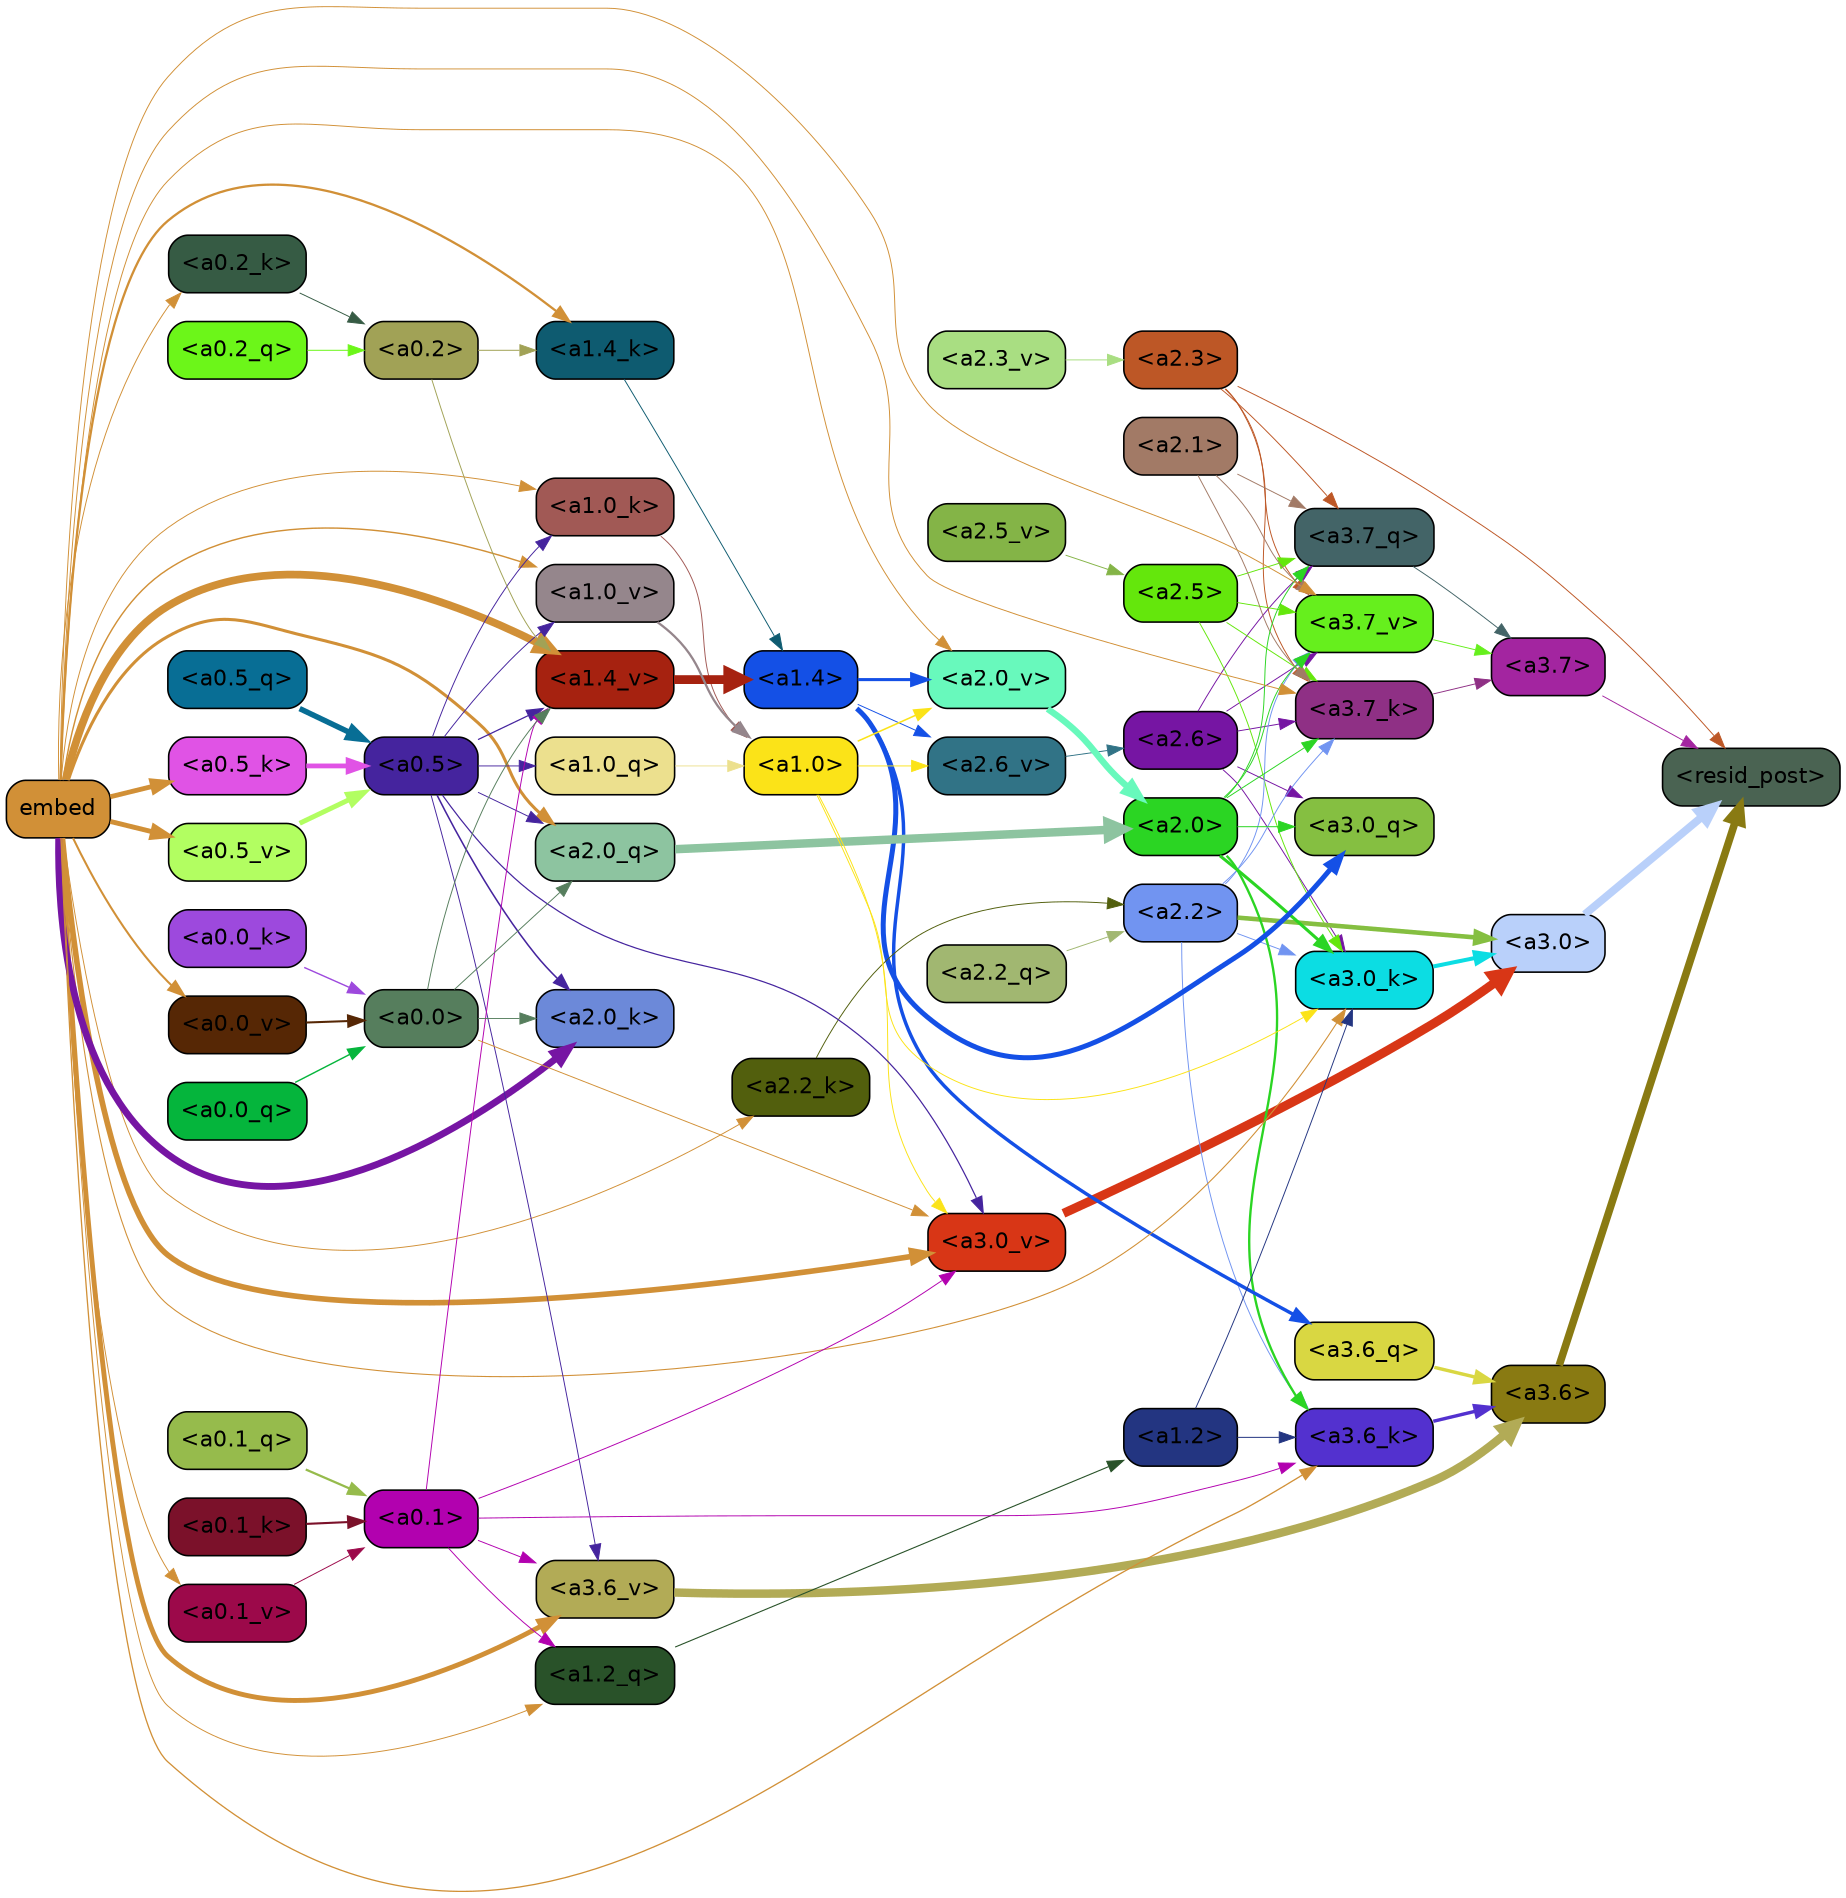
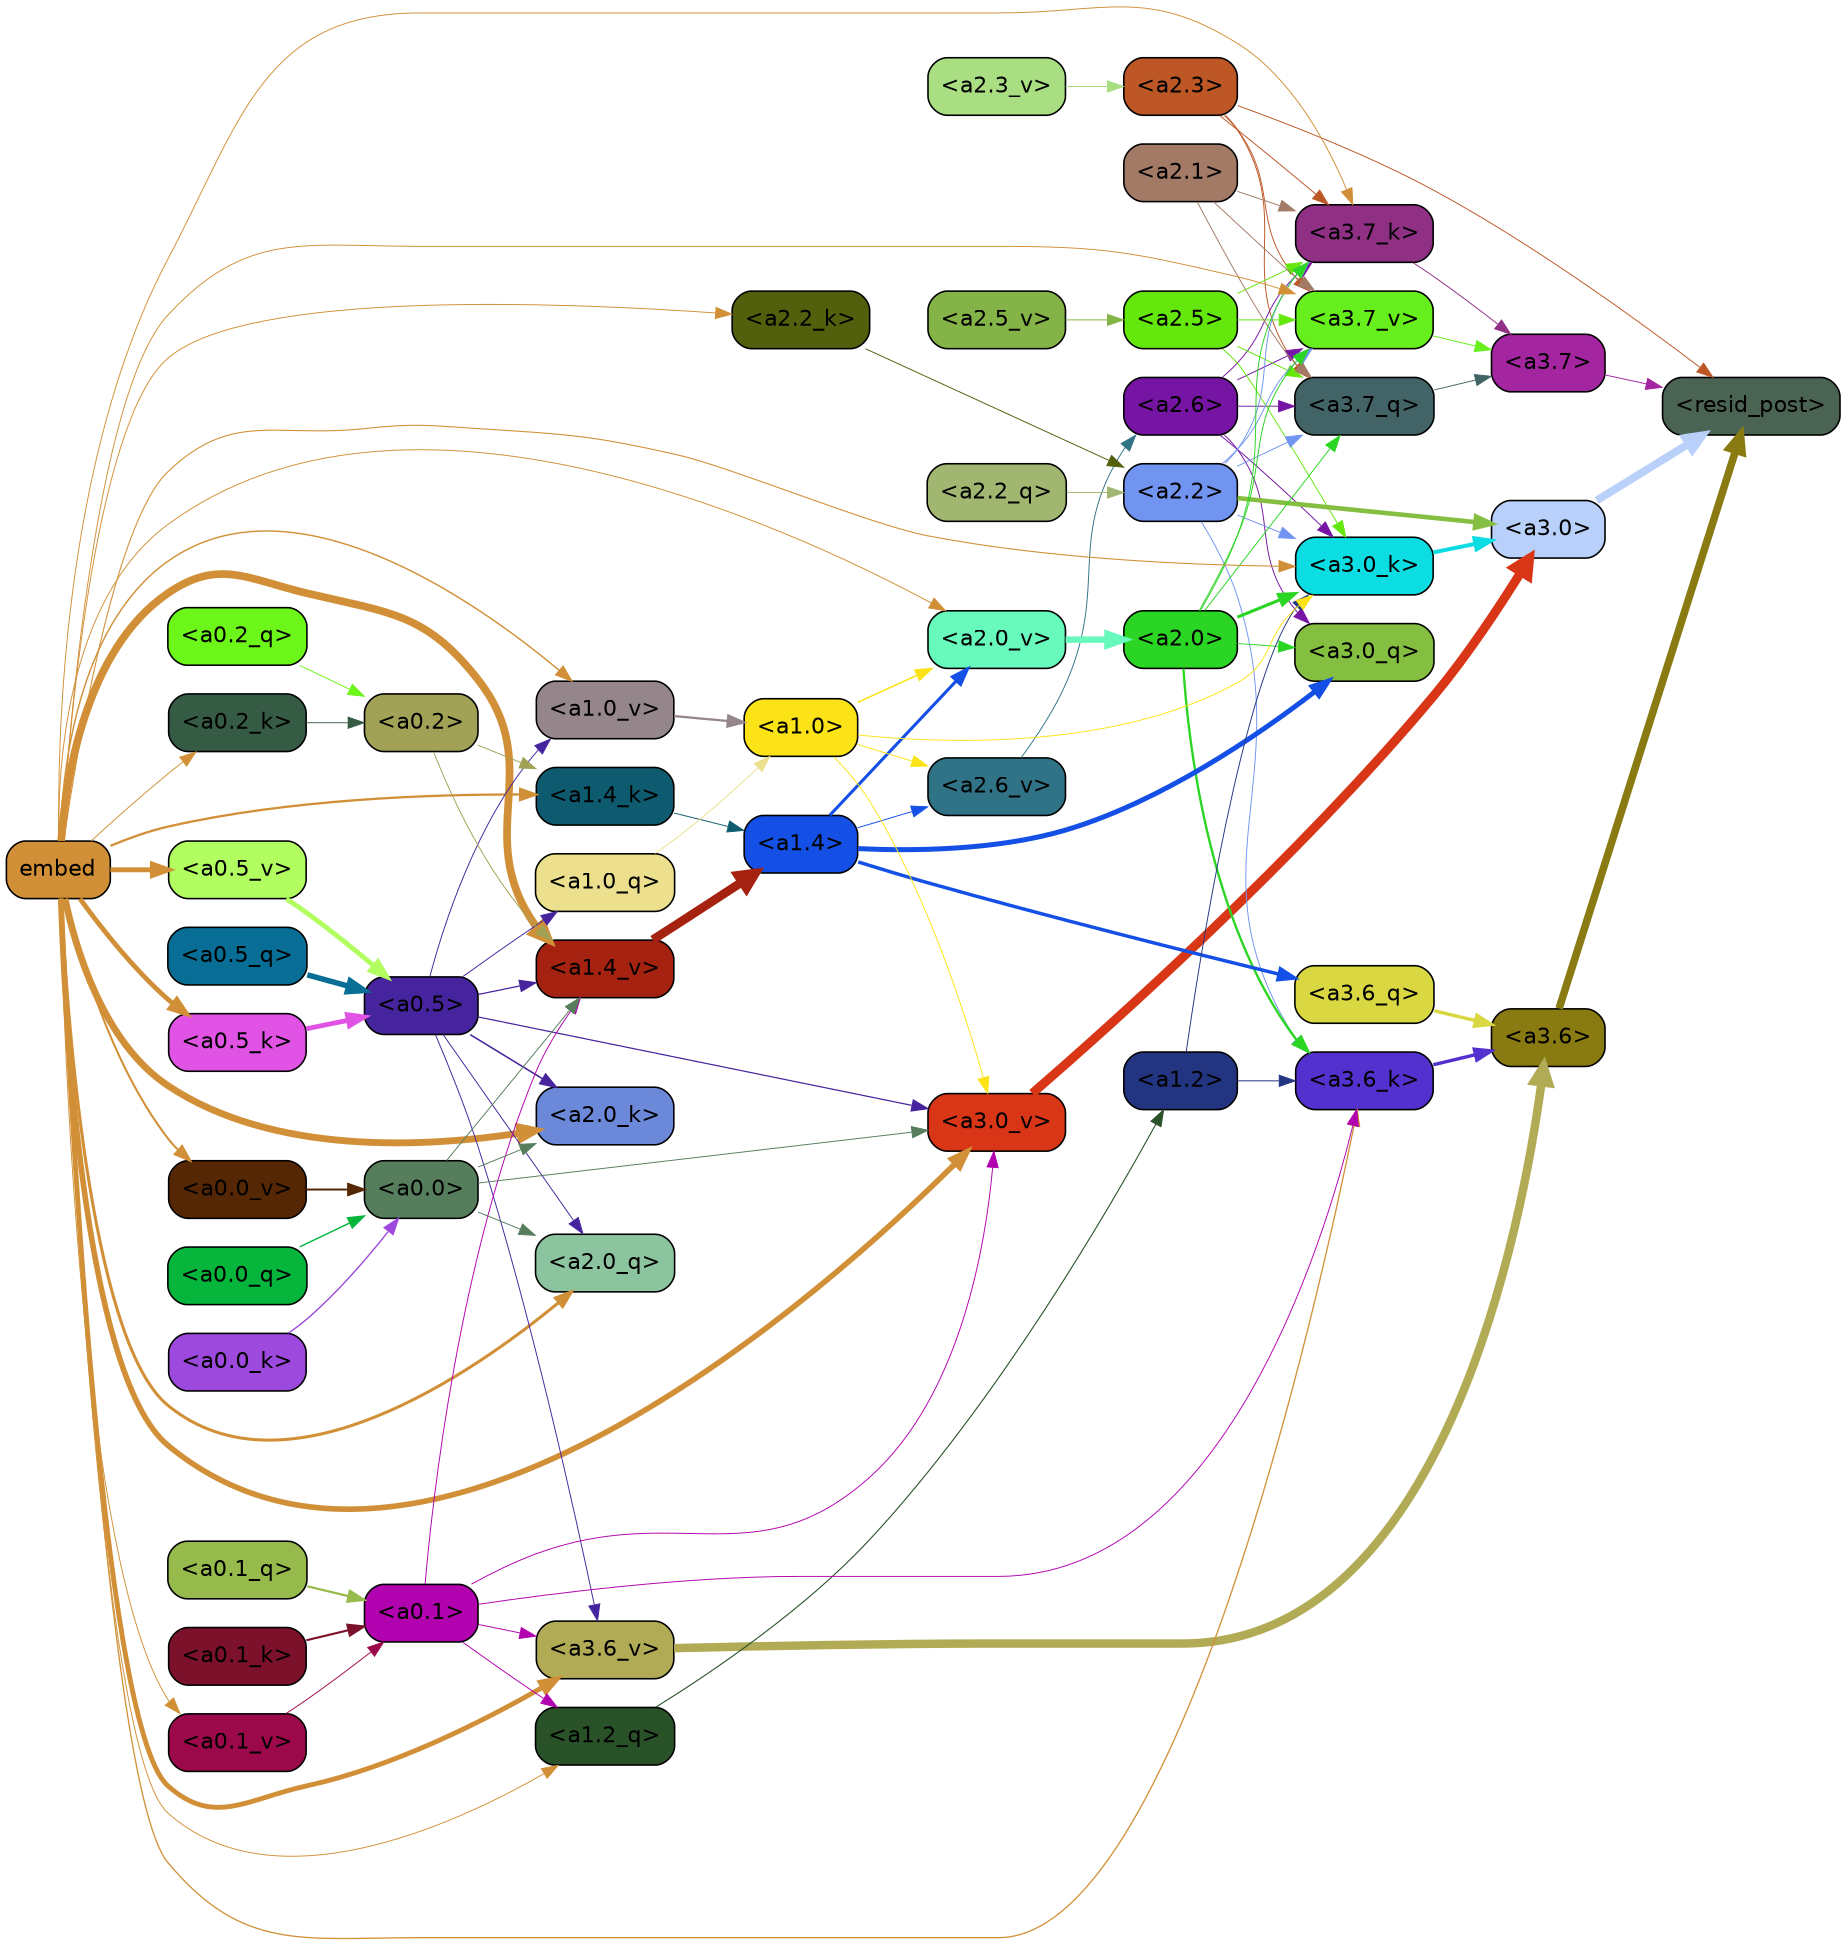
none -> (1269, 451)
(605, 507) -> none
(880, 840) -> none
(695, 1125) -> (695, 1158)
(204, 1173) -> (233, 1117)
